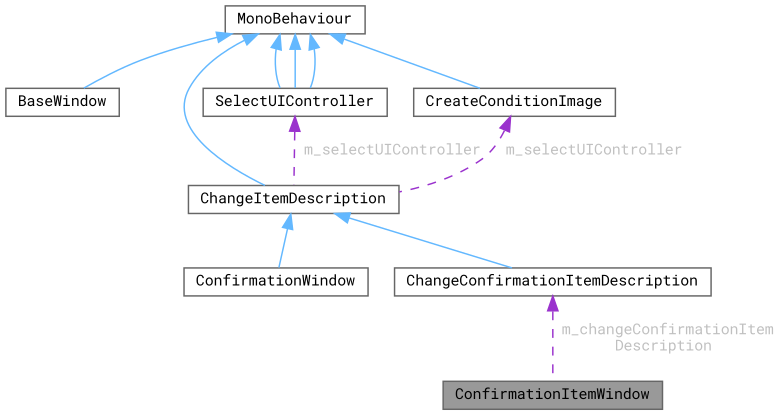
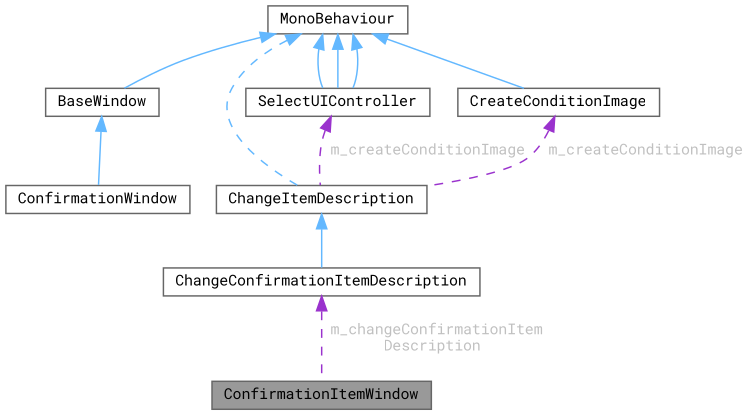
(186, 119) -> (228, 115)
(389, 151) -> (424, 151)
(590, 151) -> (642, 151)
(283, 248) -> (100, 158)
